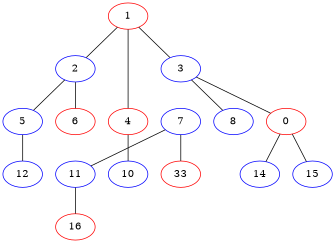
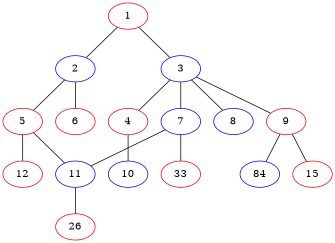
(128, 69) -> (155, 95)
none -> (181, 95)
(23, 122) -> (23, 122)
(286, 122) -> (286, 122)
none -> (49, 148)
(23, 174) -> (23, 174)
(260, 174) -> (260, 174)
(313, 174) -> (313, 174)
(75, 227) -> (75, 227)
